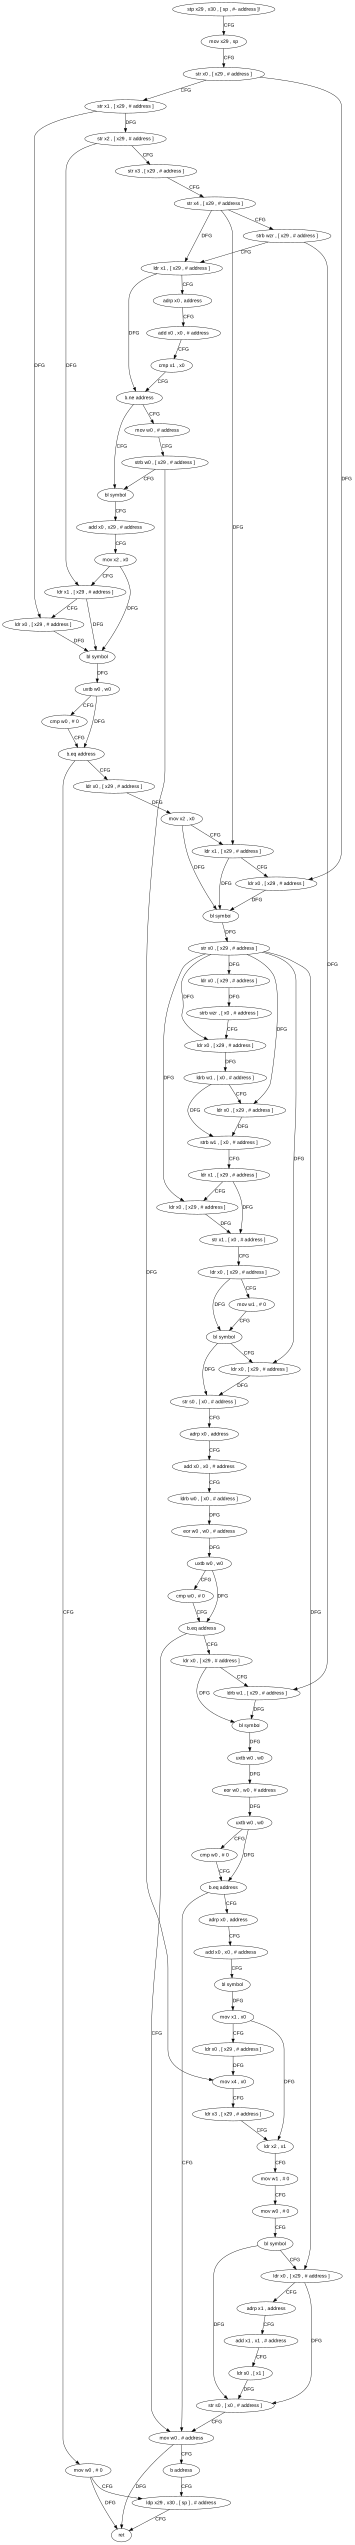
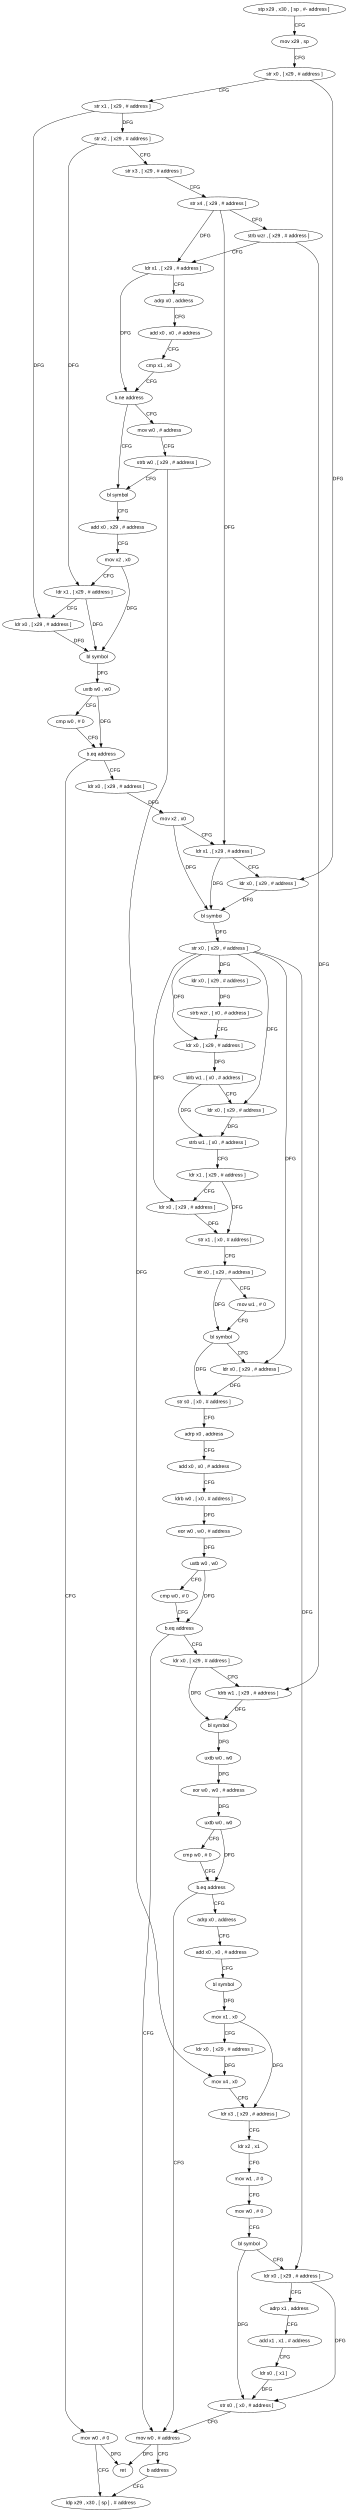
(284, 2069) -> (272, 2057)
(151, 2519) -> none
